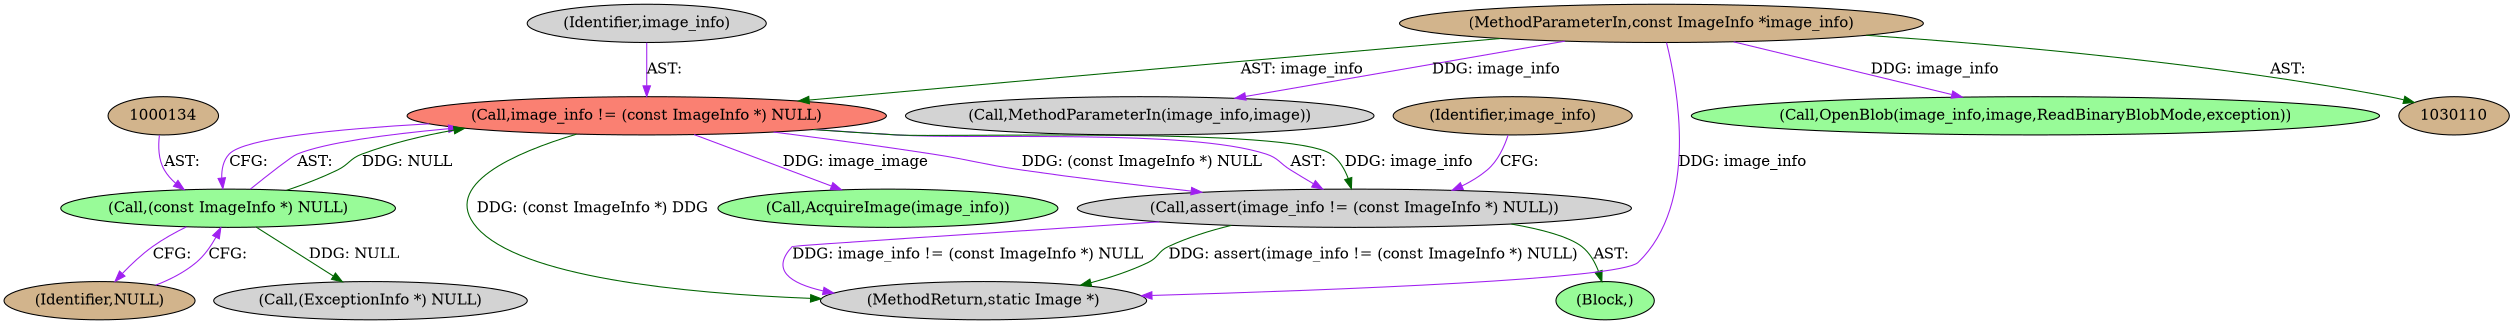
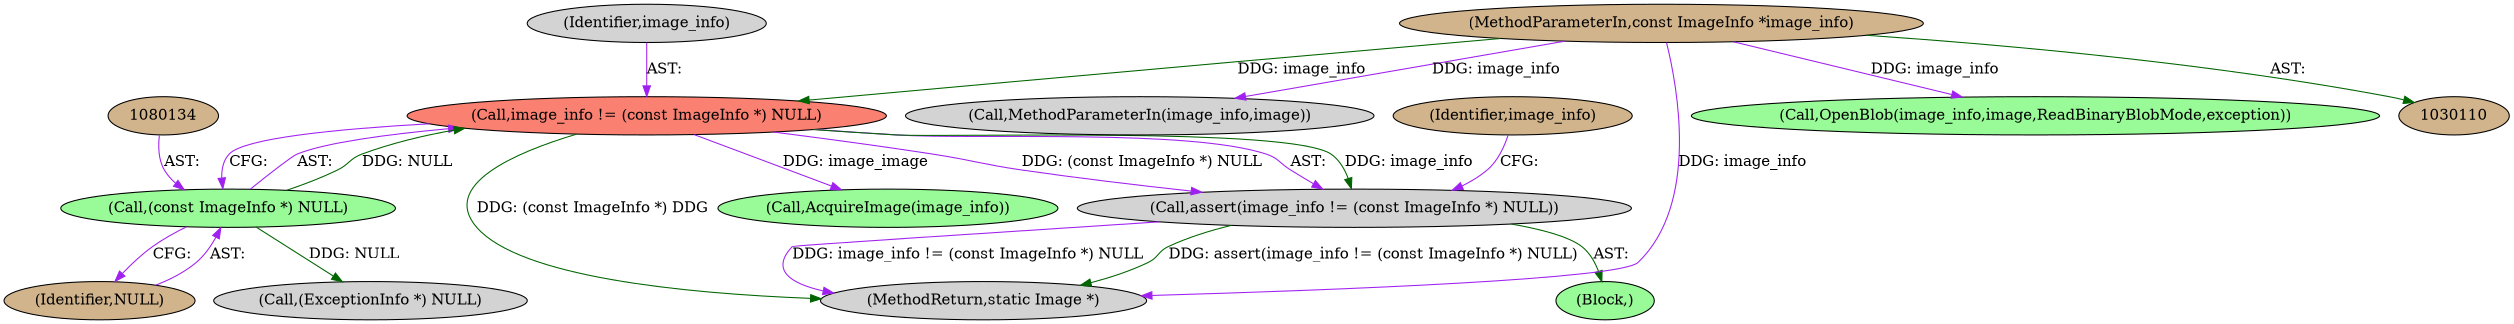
(1302, 70) -> (1302, 70)
(163, 116) -> (163, 116)
(230, 254) -> (230, 254)
